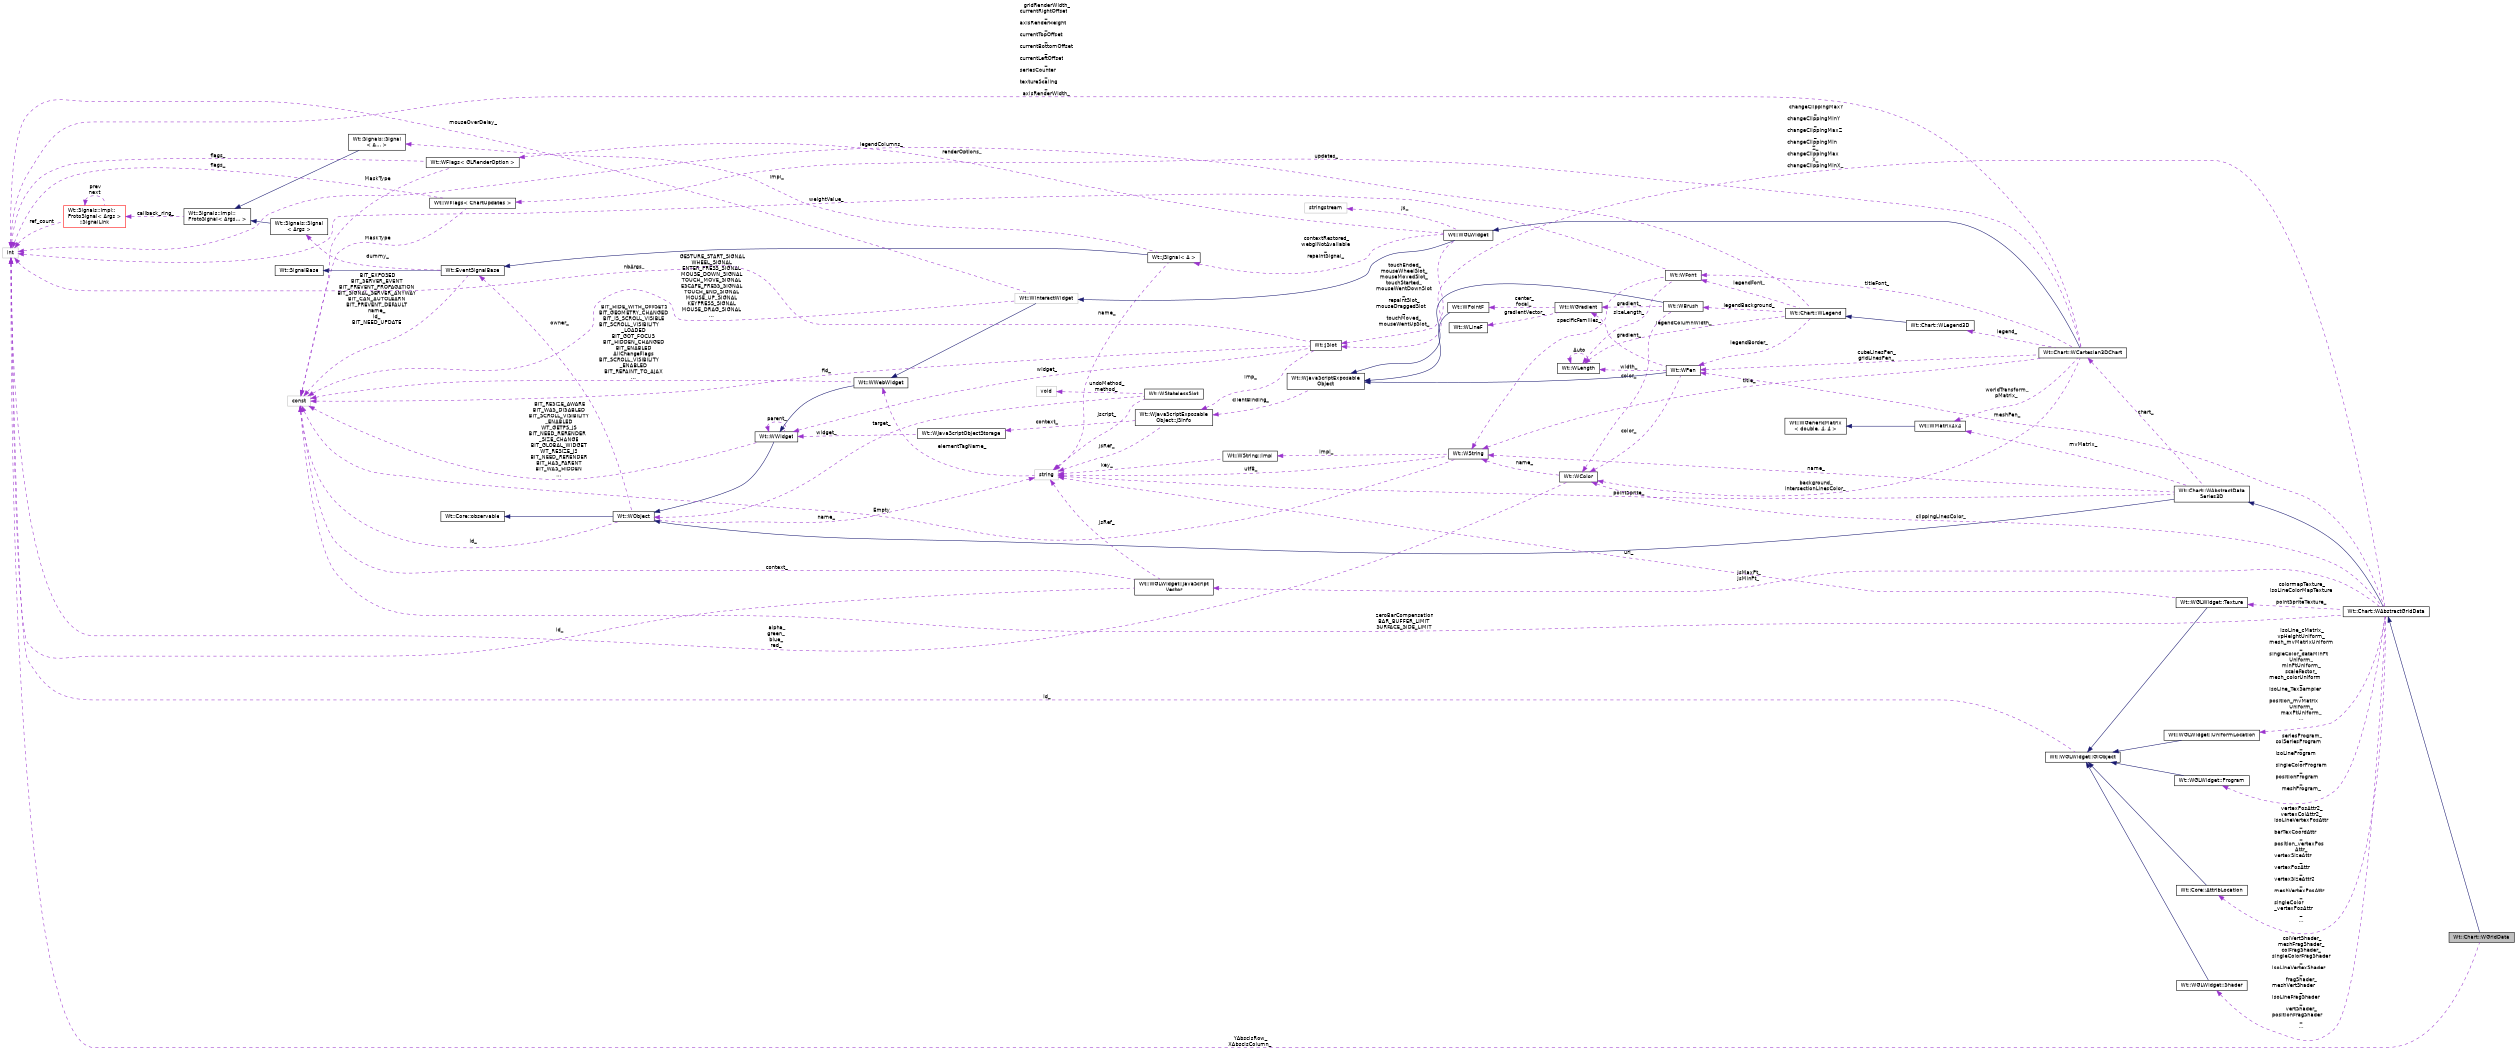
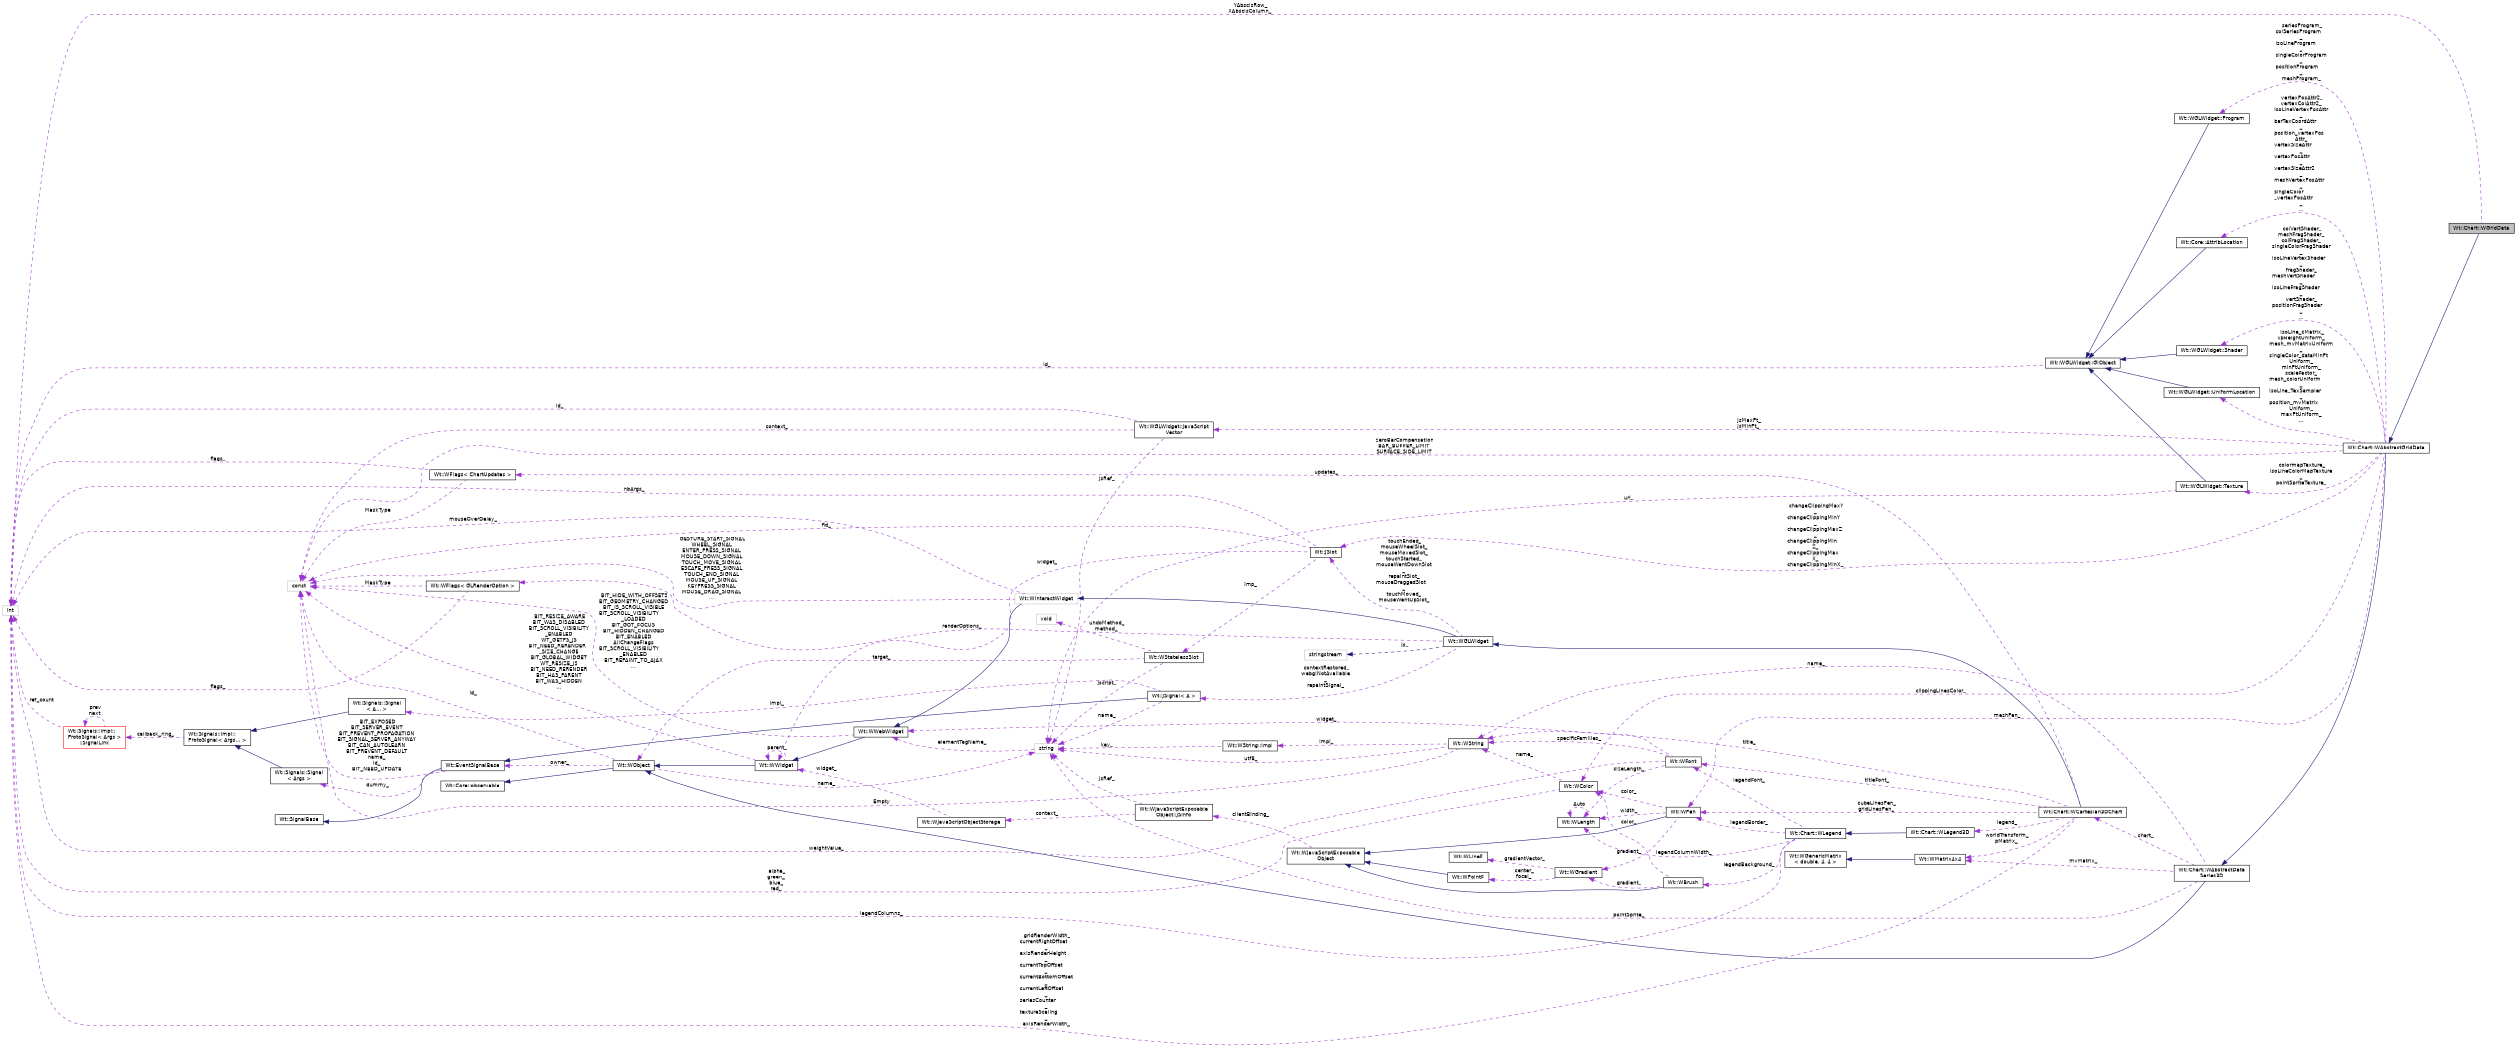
(1406, 215) -> (1398, 652)
(1264, 387) -> (1247, 609)
(1866, 488) -> none
none -> (1296, 722)
